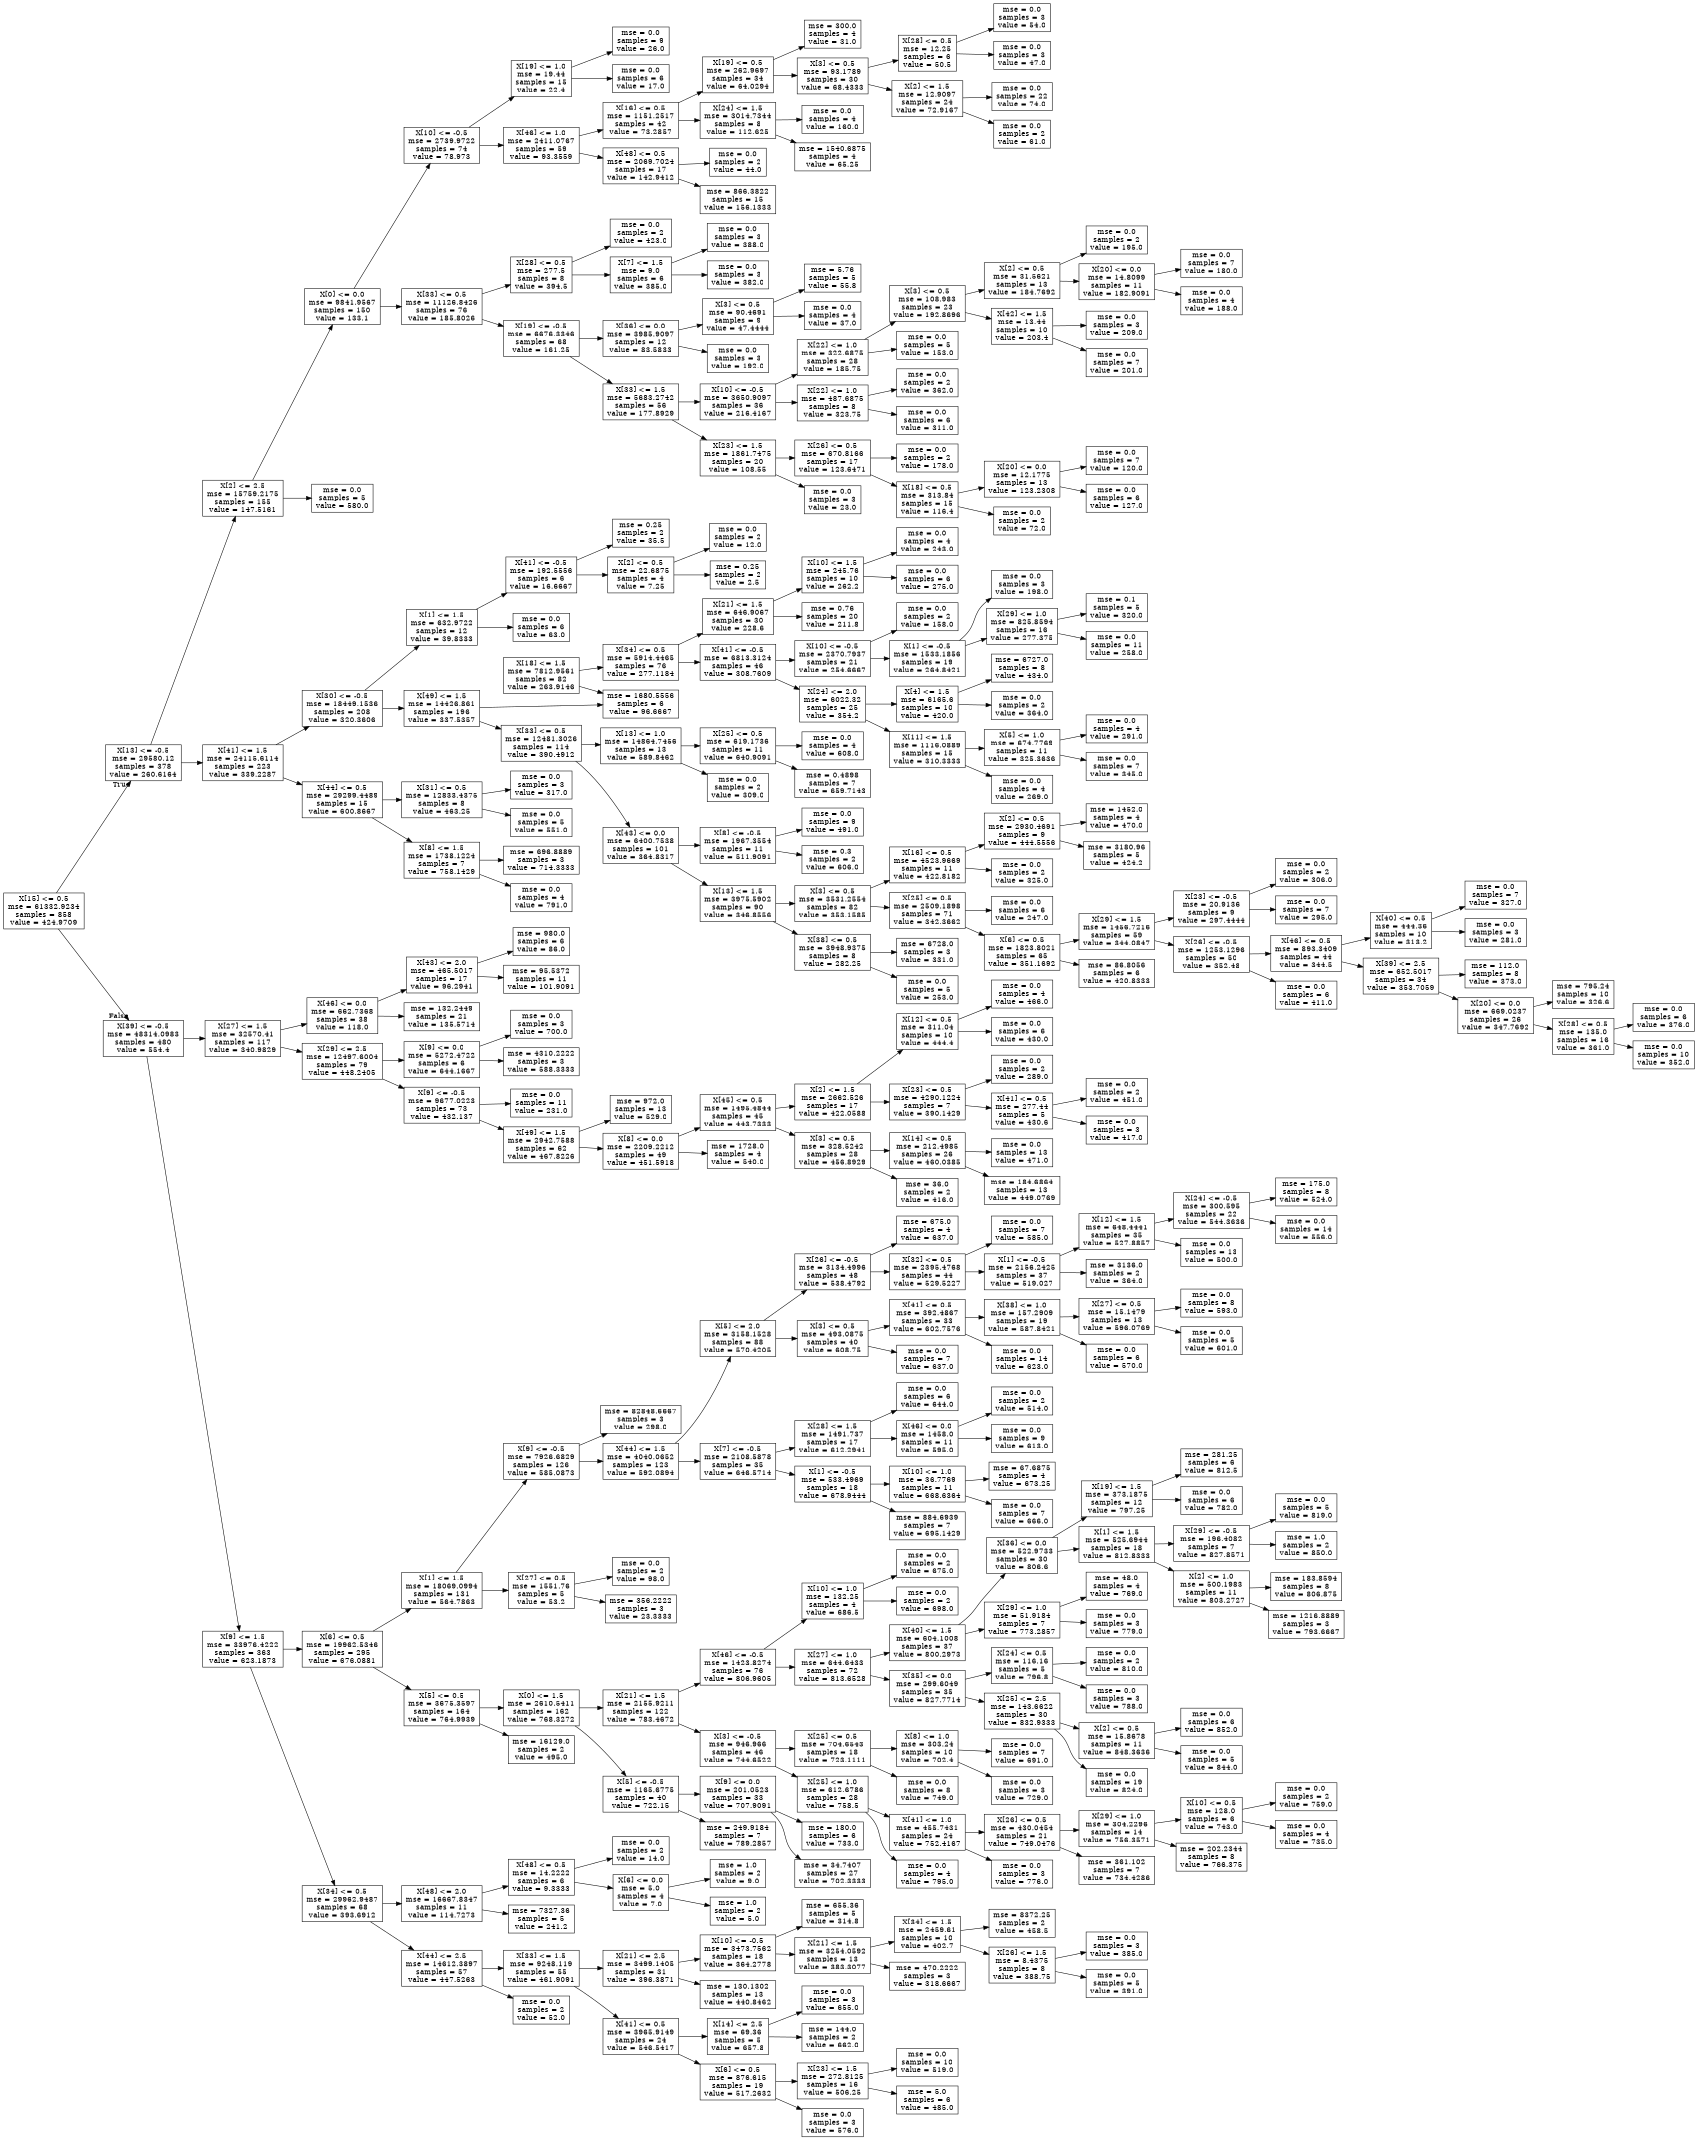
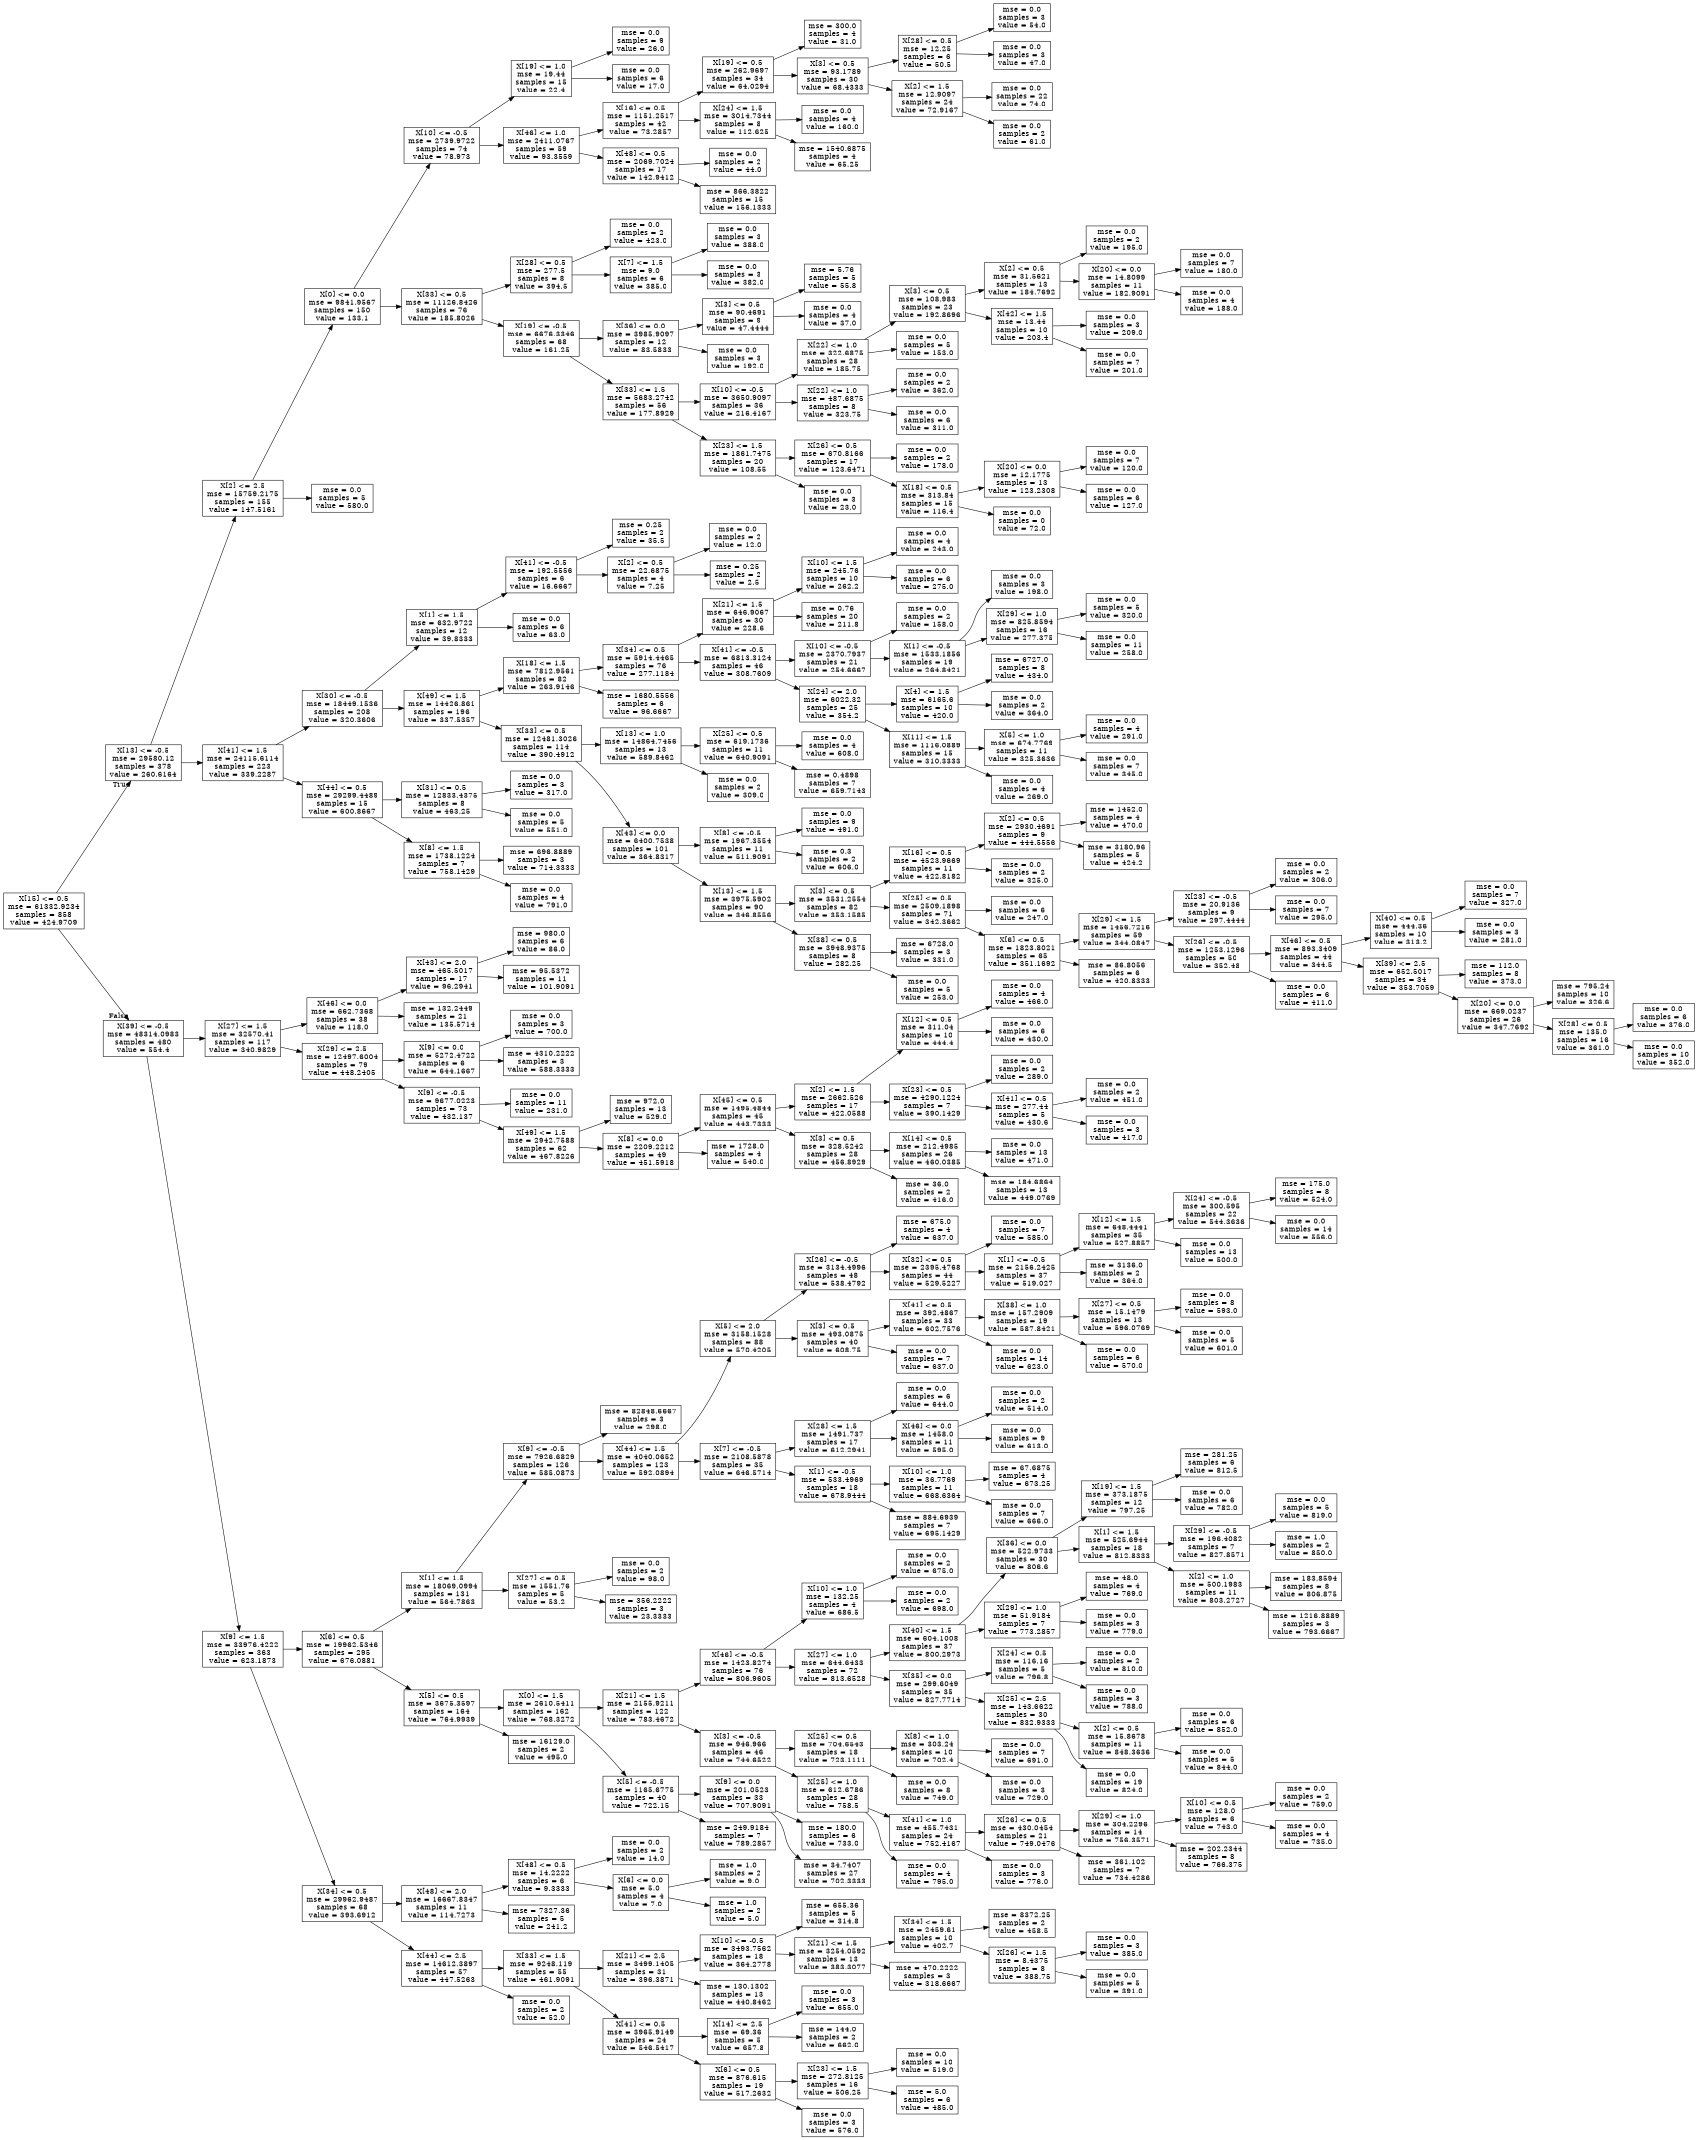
(1022, 521) -> (1022, 521)
(1117, 608) -> (1117, 608)
(539, 706) -> (489, 693)
(738, 1953) -> (738, 1953)
